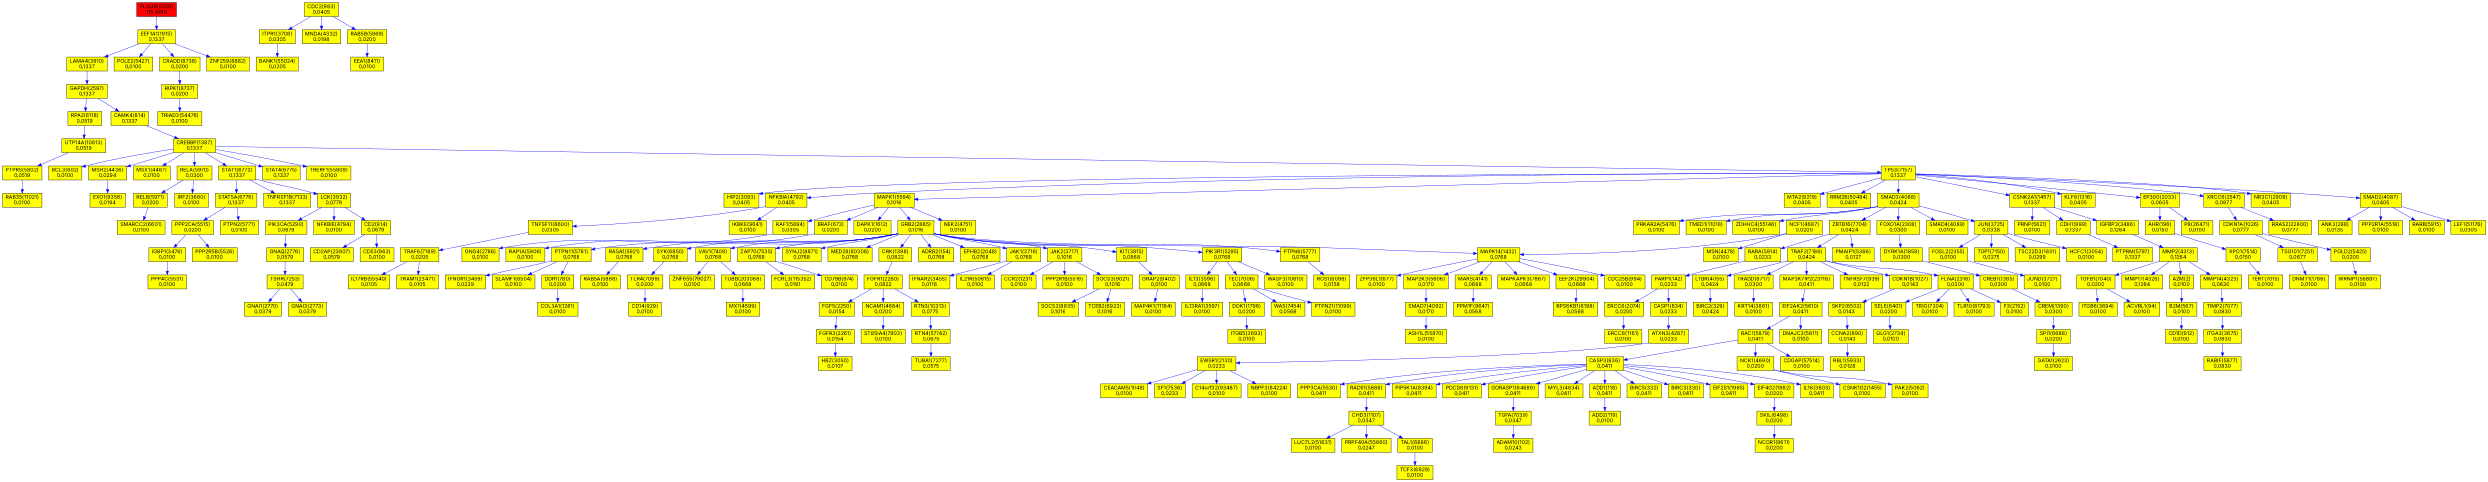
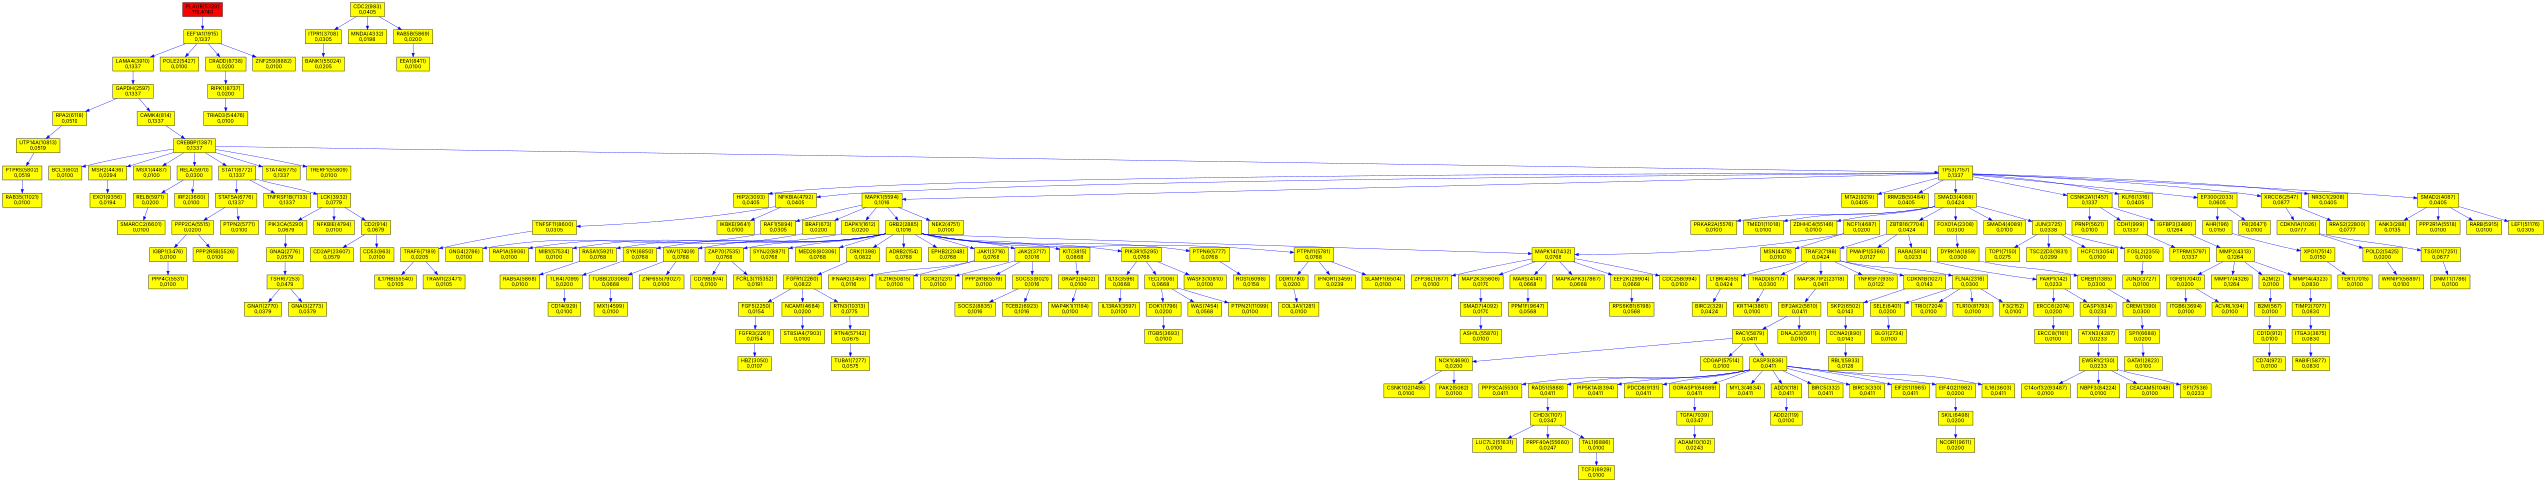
(1656, 227) -> (1714, 227)
none -> (554, 255)
(1861, 282) -> (1876, 282)
none -> (2269, 364)
